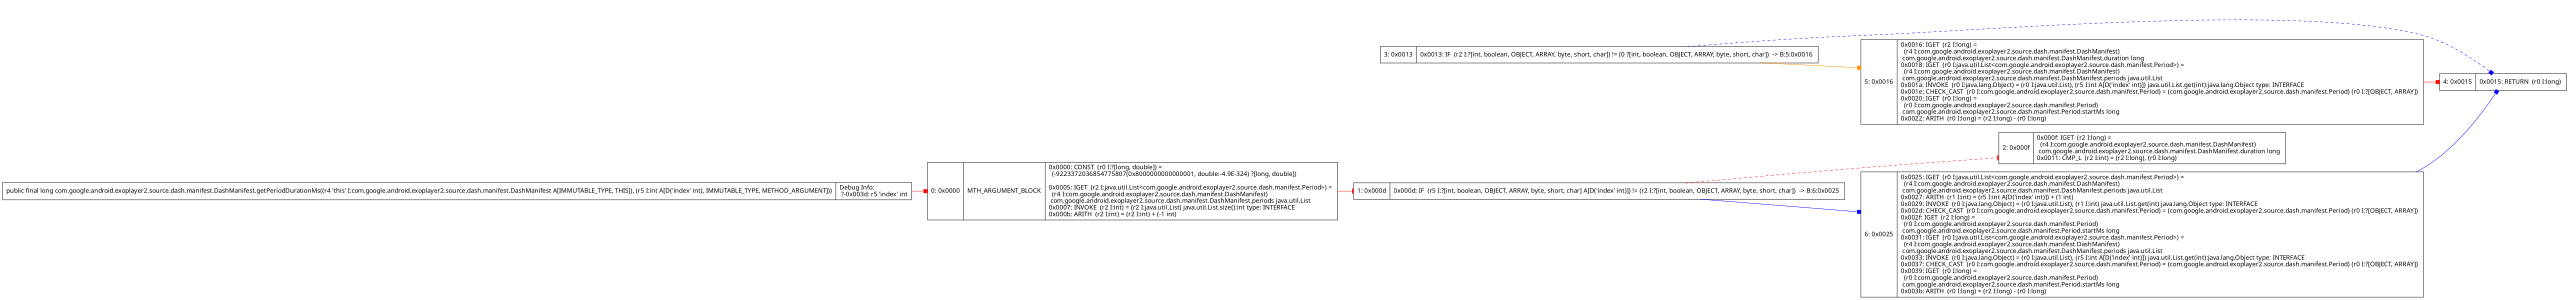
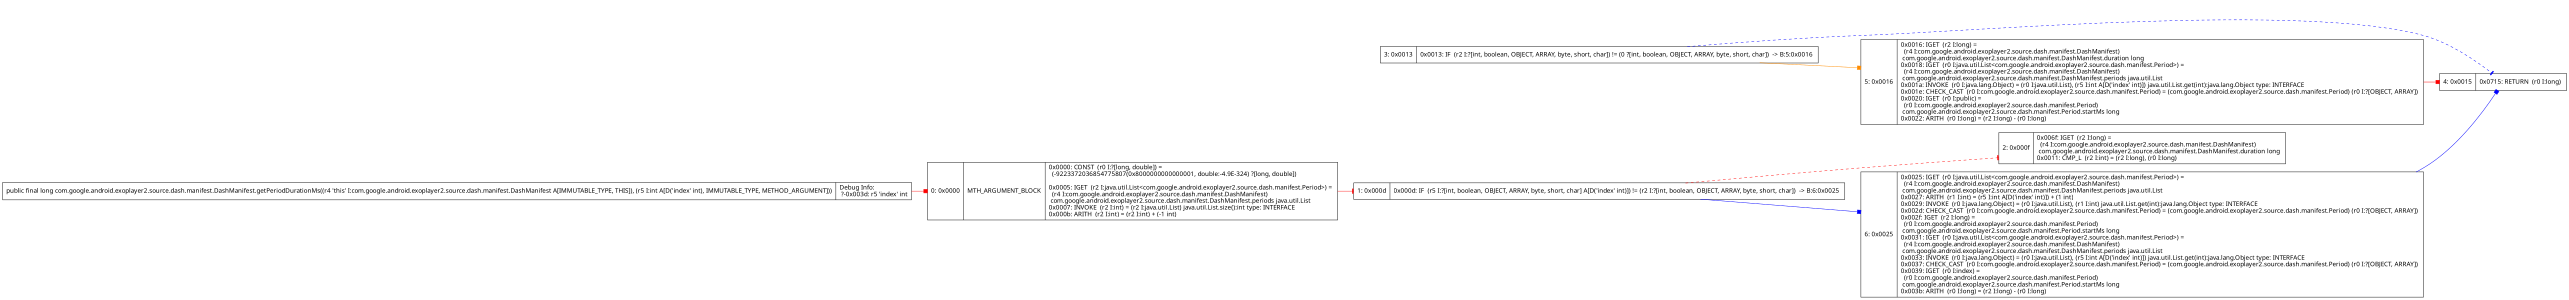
(2094, 24) -> (2094, 24)
(2521, 82) -> (2521, 82)
(1940, 99) -> (1942, 99)
(2075, 138) -> (2075, 138)
(1940, 271) -> (1941, 271)
